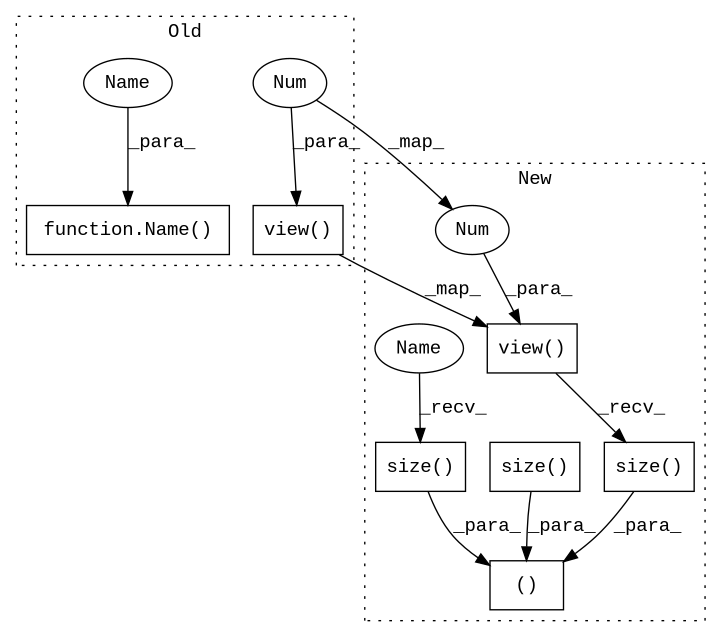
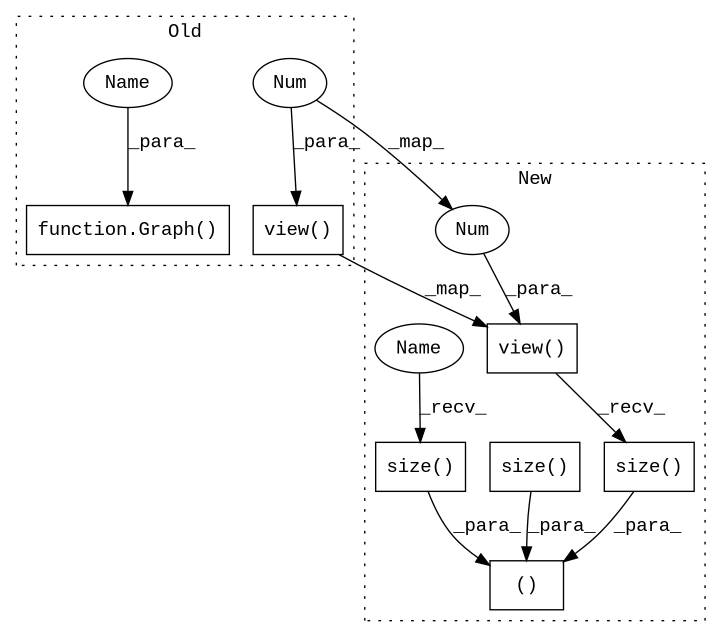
(128, 230) -> (128, 230)
